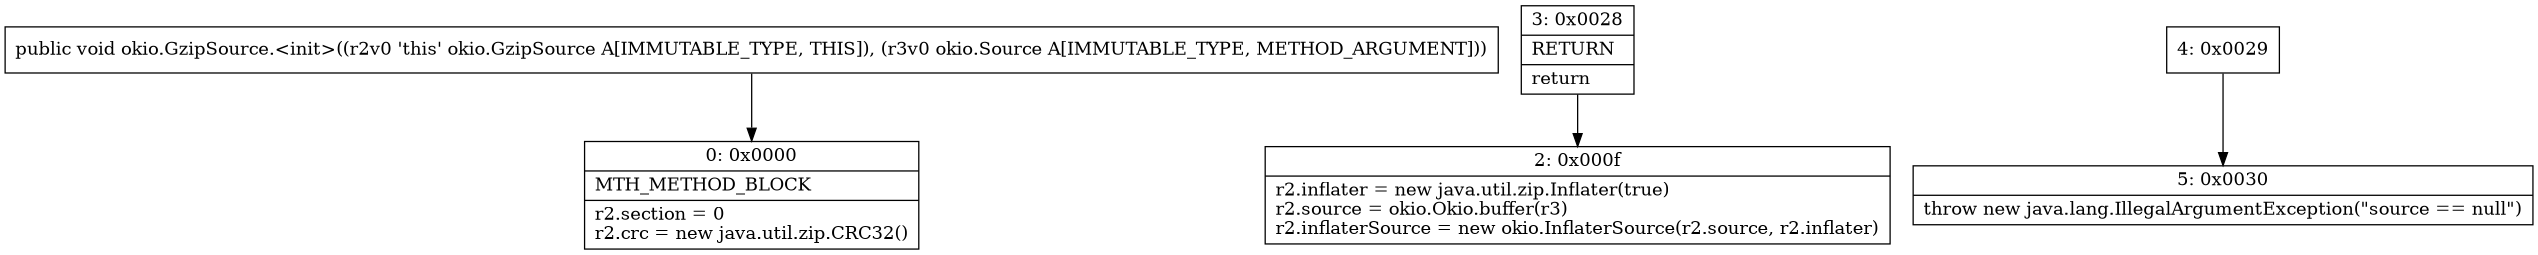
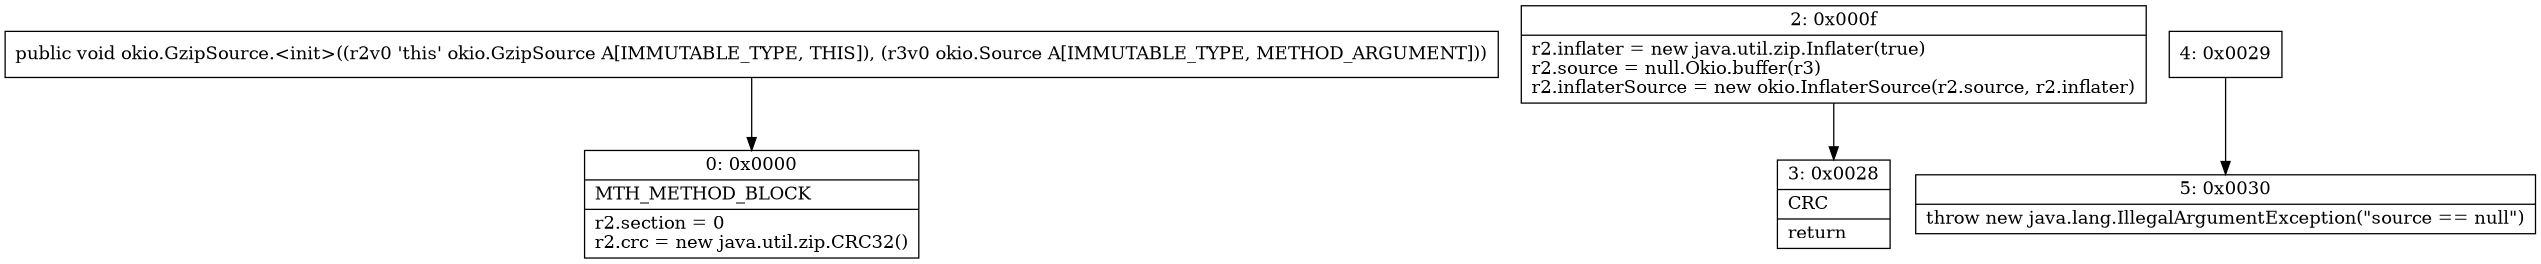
(1573, 49) -> (1808, 204)
(1578, 114) -> (1834, 125)
(1422, 209) -> (1676, 69)
